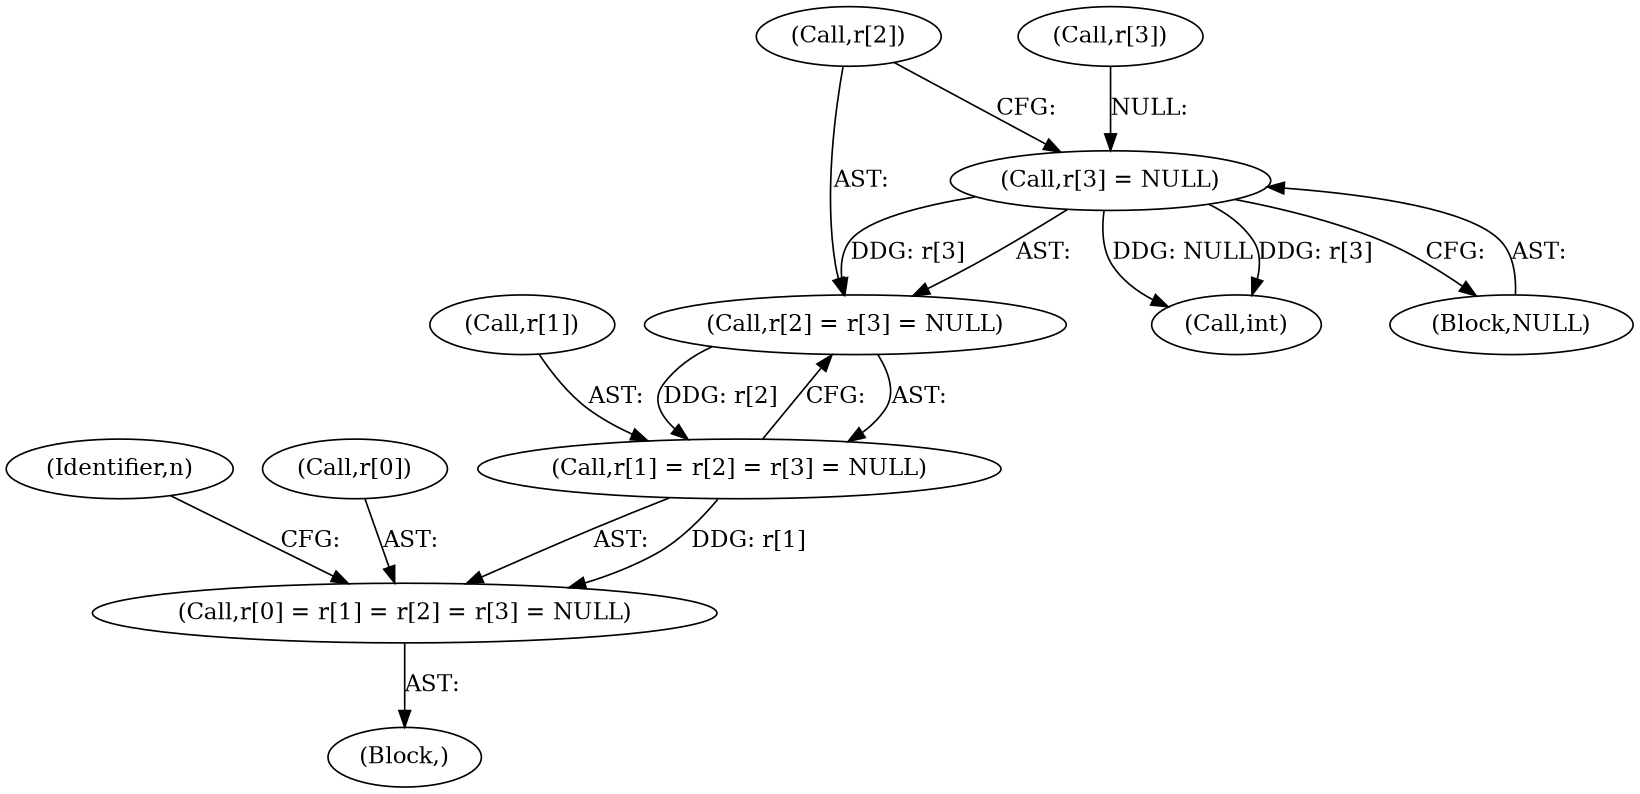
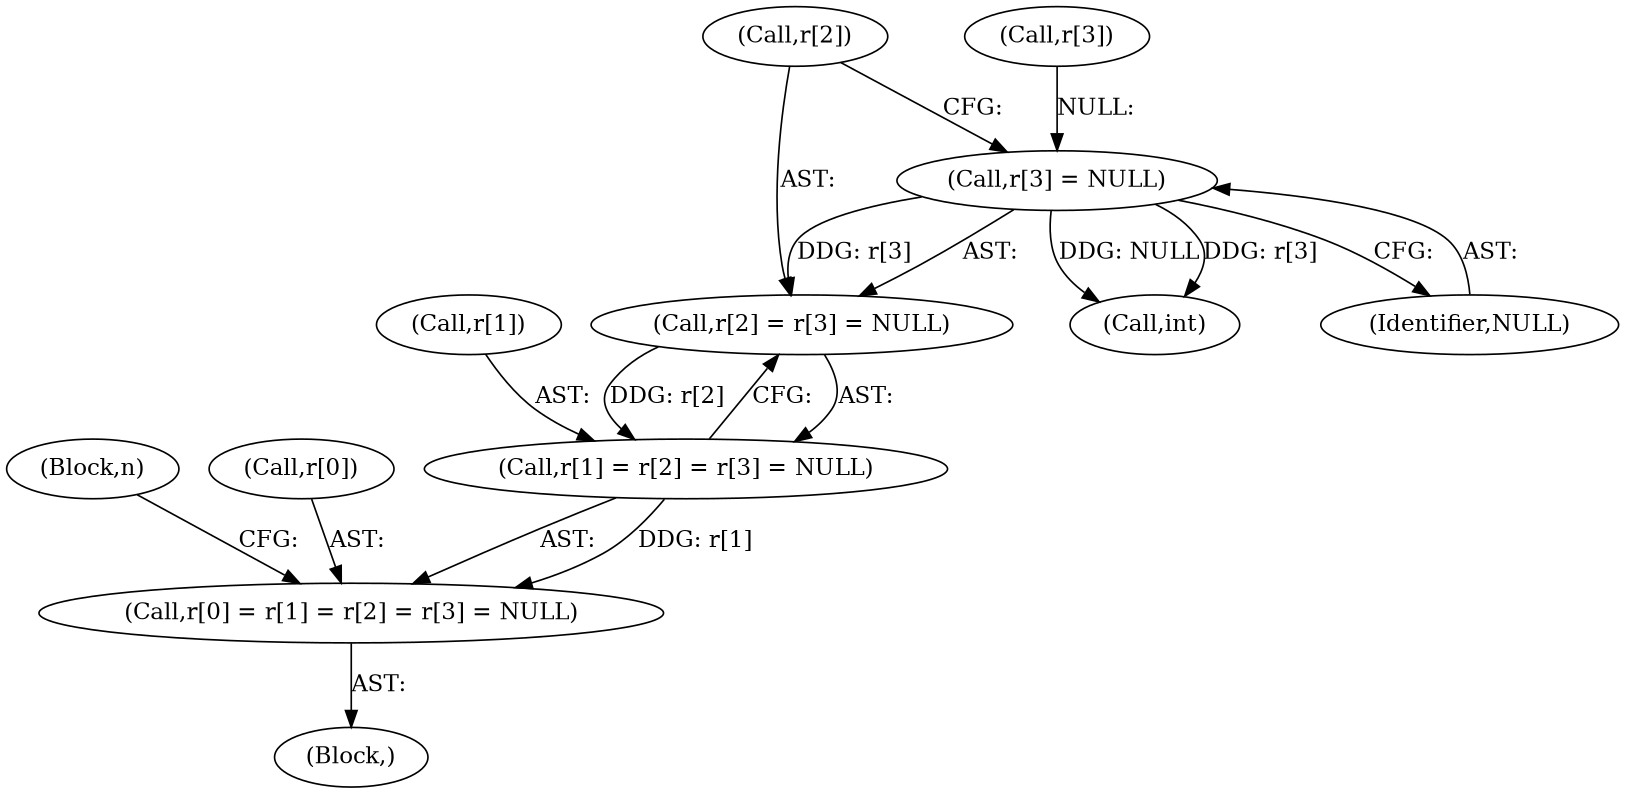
(1512, 325) -> (1470, 325)
(120, 469) -> (93, 469)
